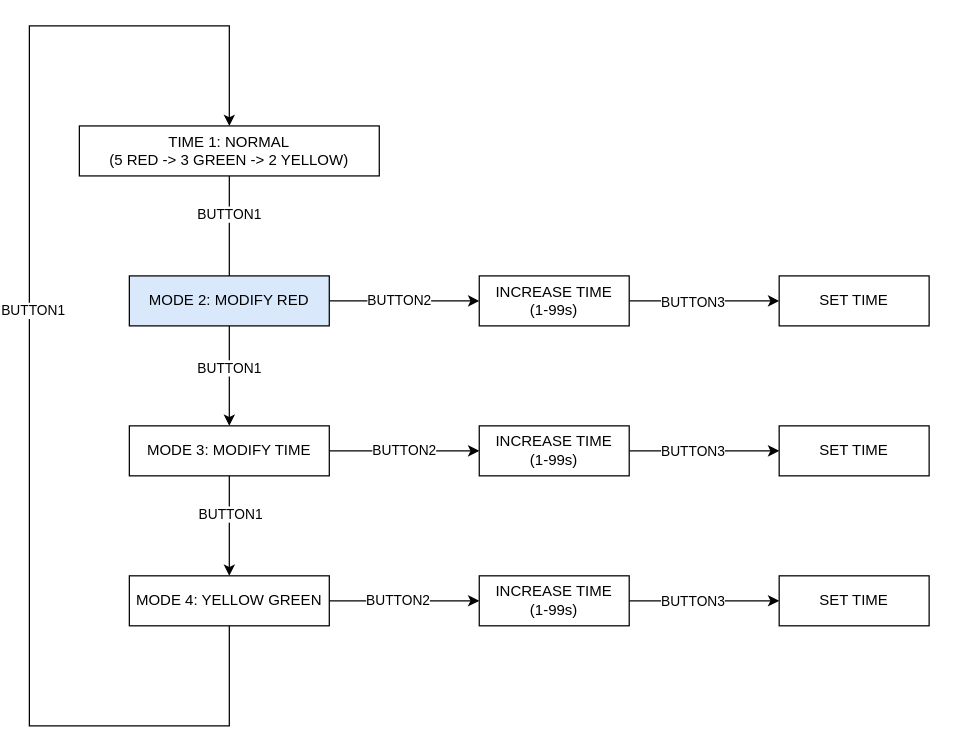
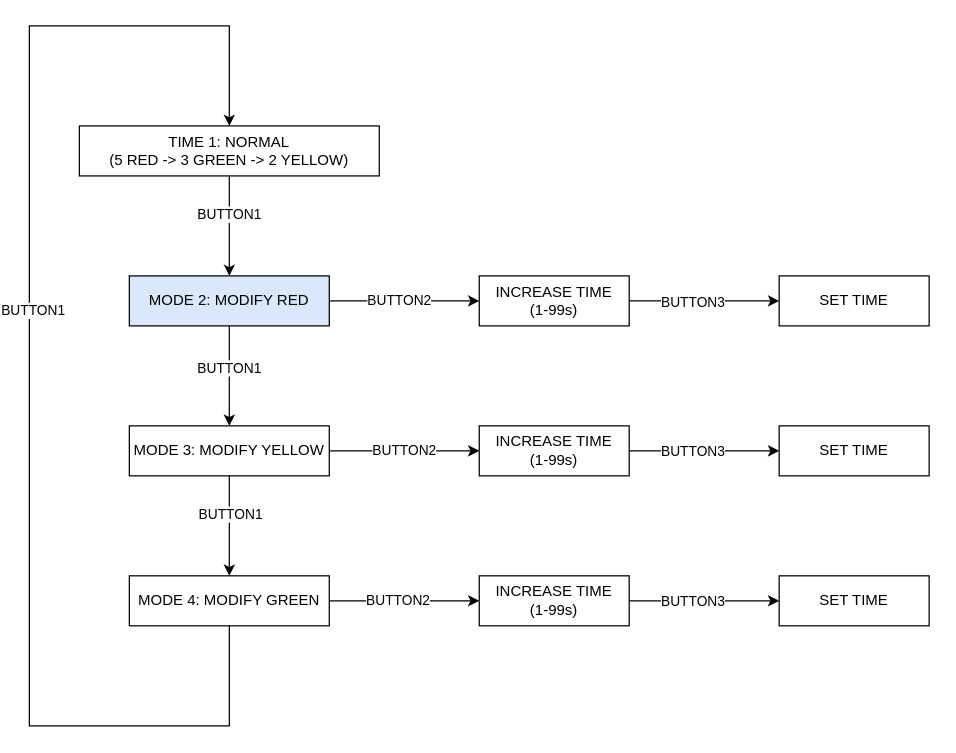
(229, 269) -> (229, 266)
(229, 451) -> (229, 451)
(229, 601) -> (229, 601)
